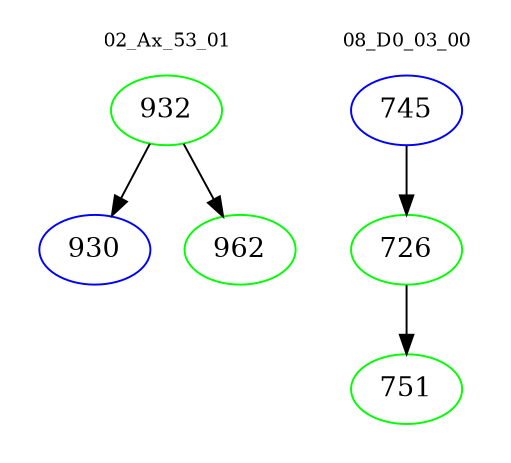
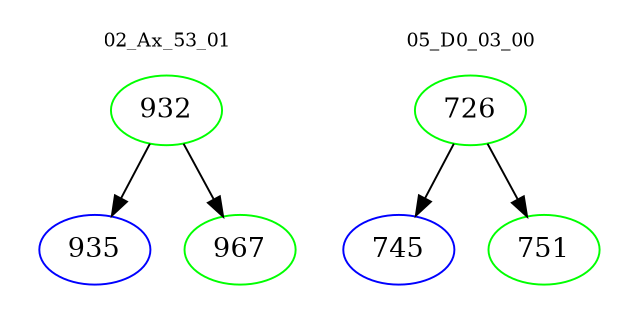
(408, 42) -> (471, 42)
(407, 171) -> (439, 171)
(95, 250) -> (95, 250)
(240, 250) -> (240, 250)
